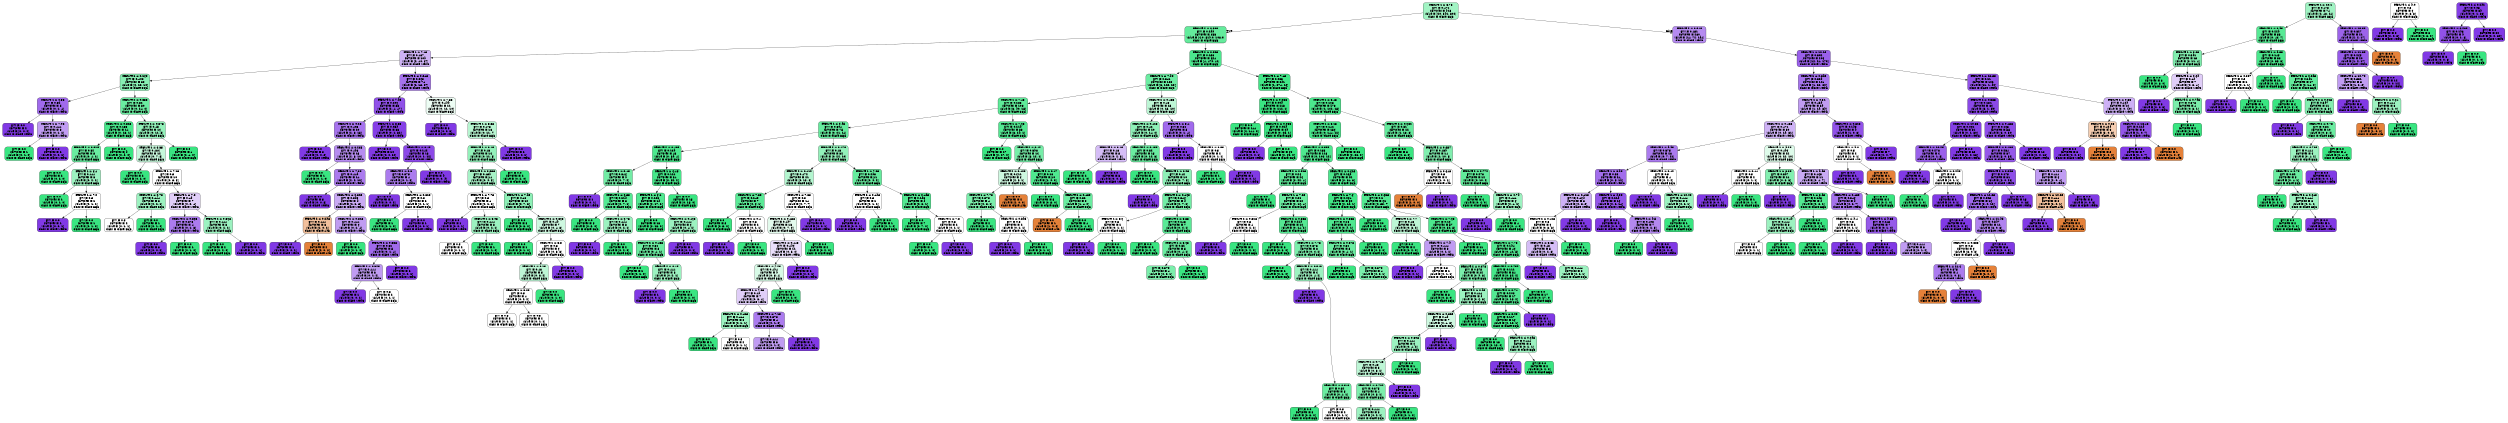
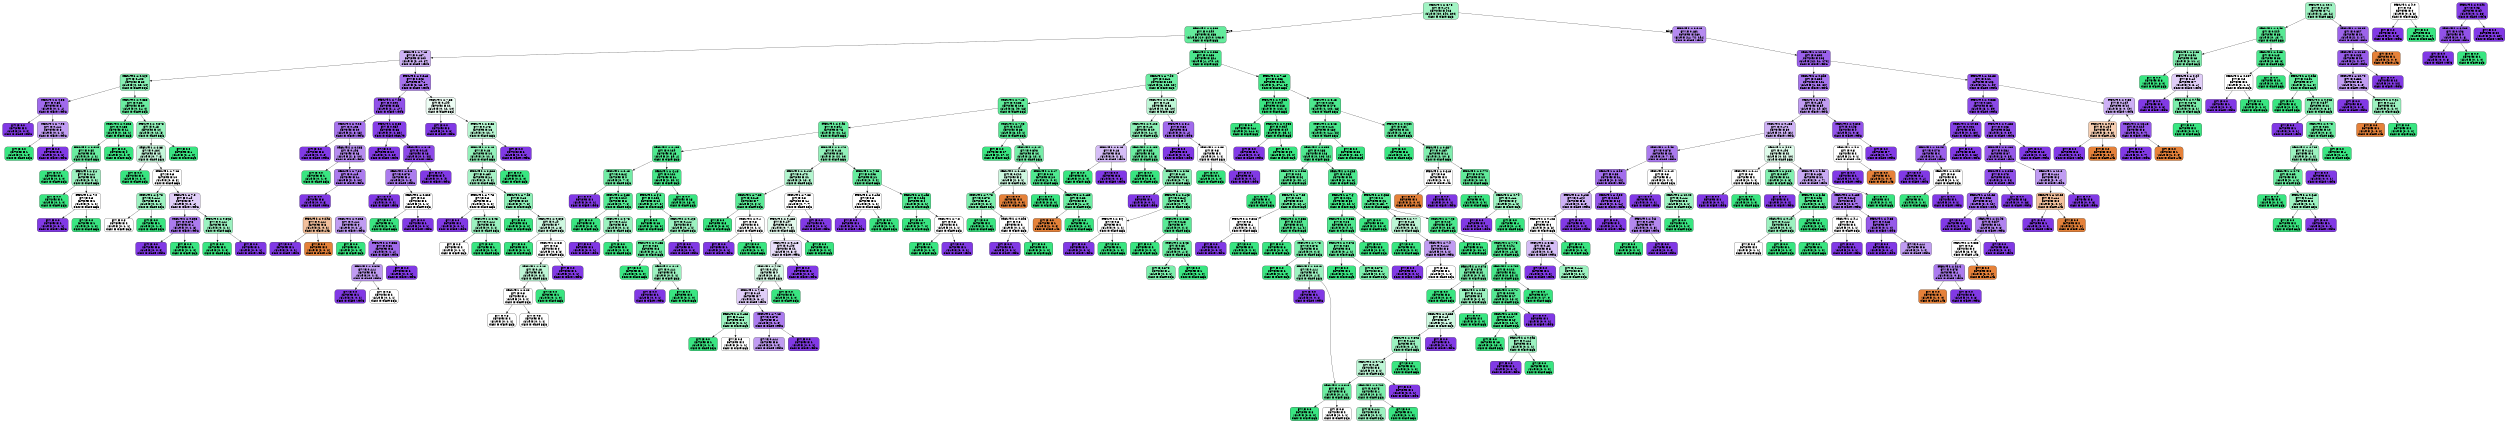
(2126, 117) -> (2130, 119)
(390, 136) -> (390, 136)
(350, 201) -> none
(1371, 379) -> (1355, 379)
